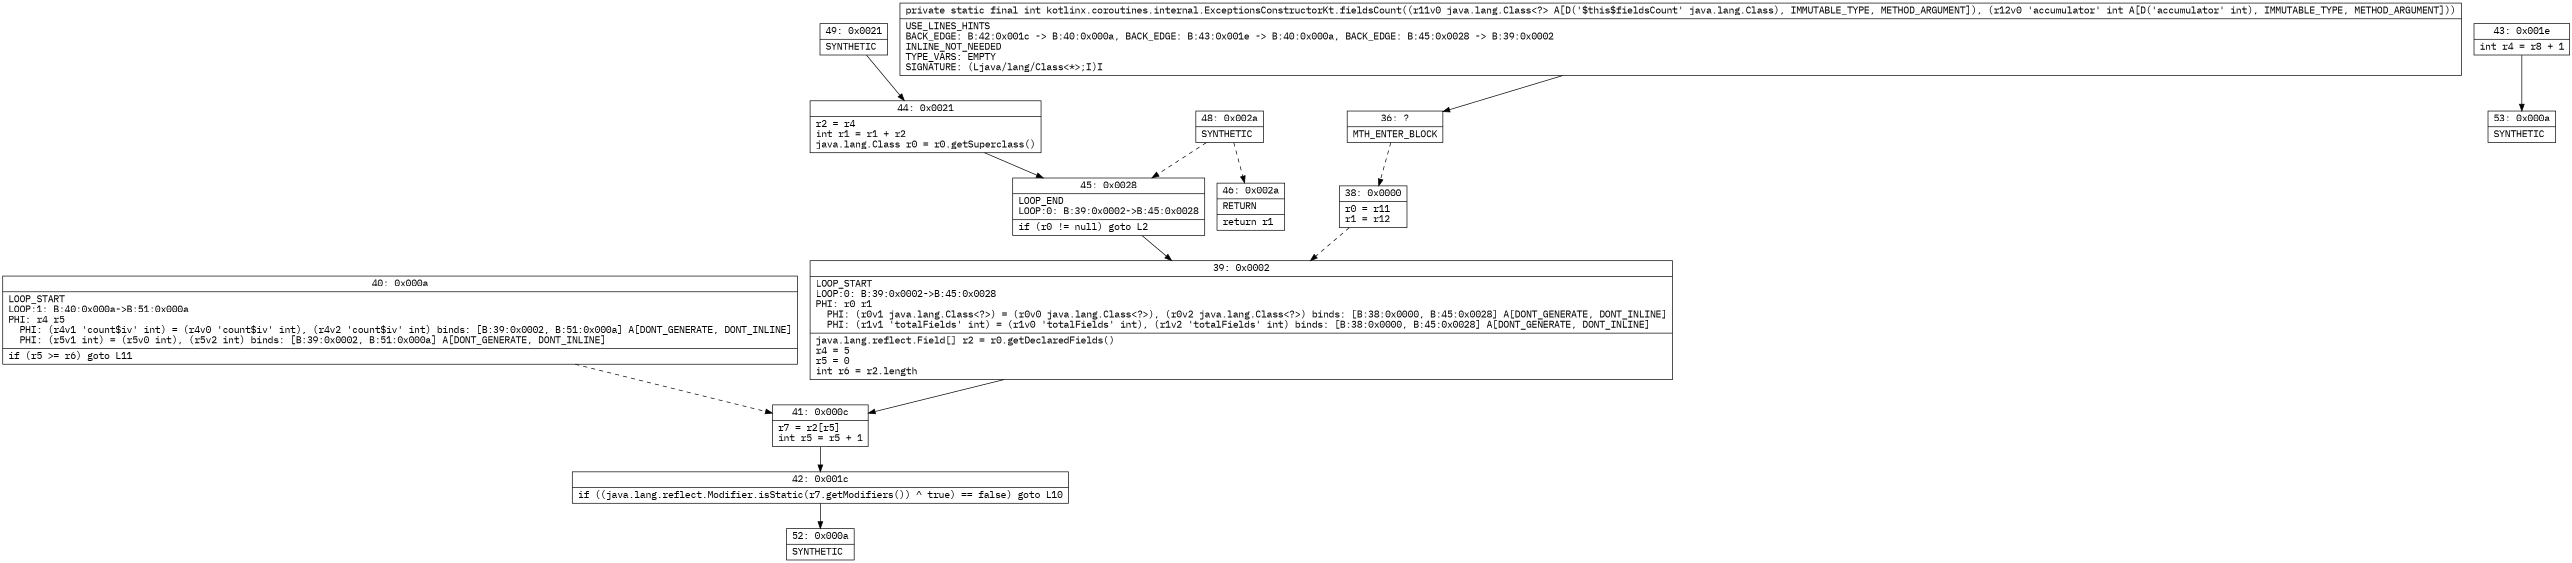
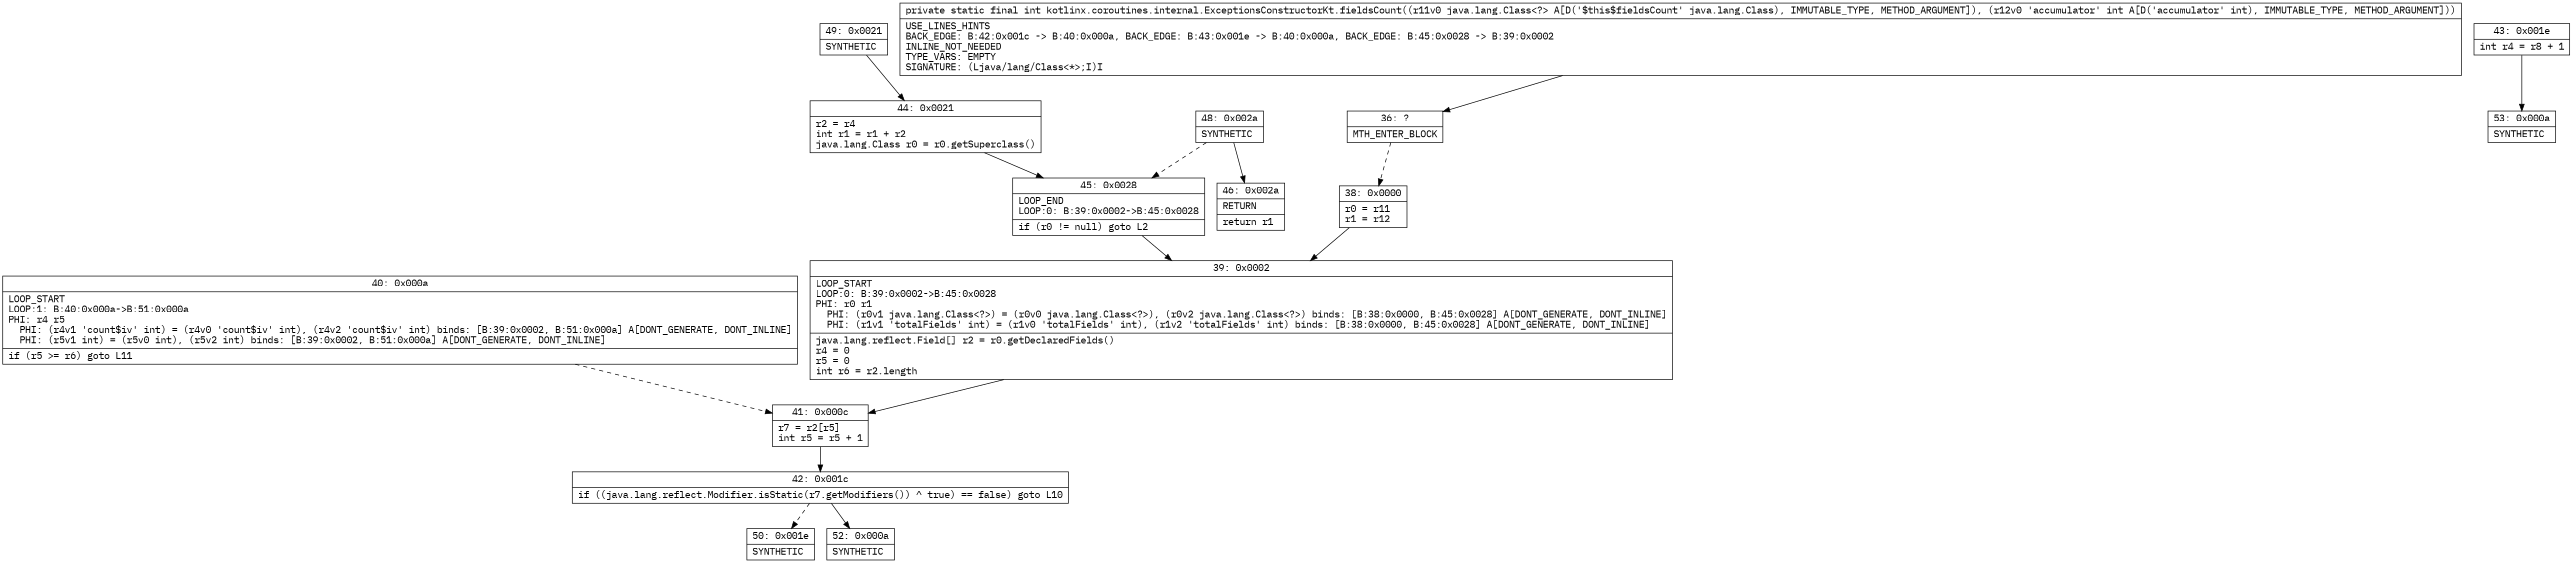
(1238, 159) -> (1238, 159)
(1332, 242) -> (1332, 242)
(833, 351) -> (833, 351)
none -> (781, 544)
